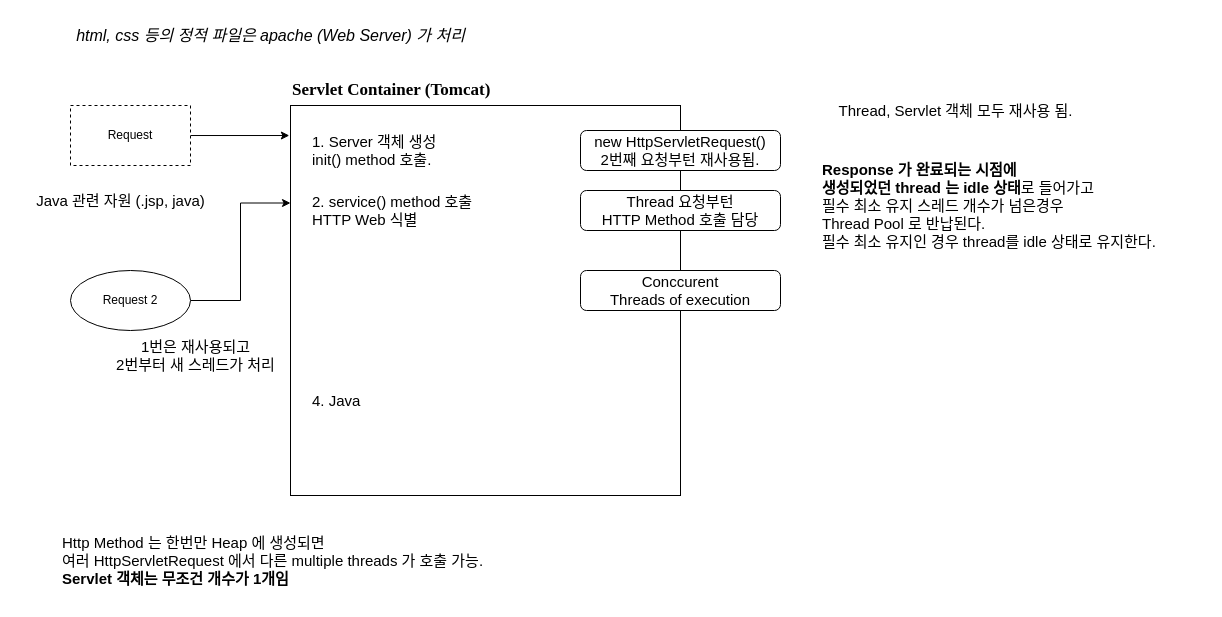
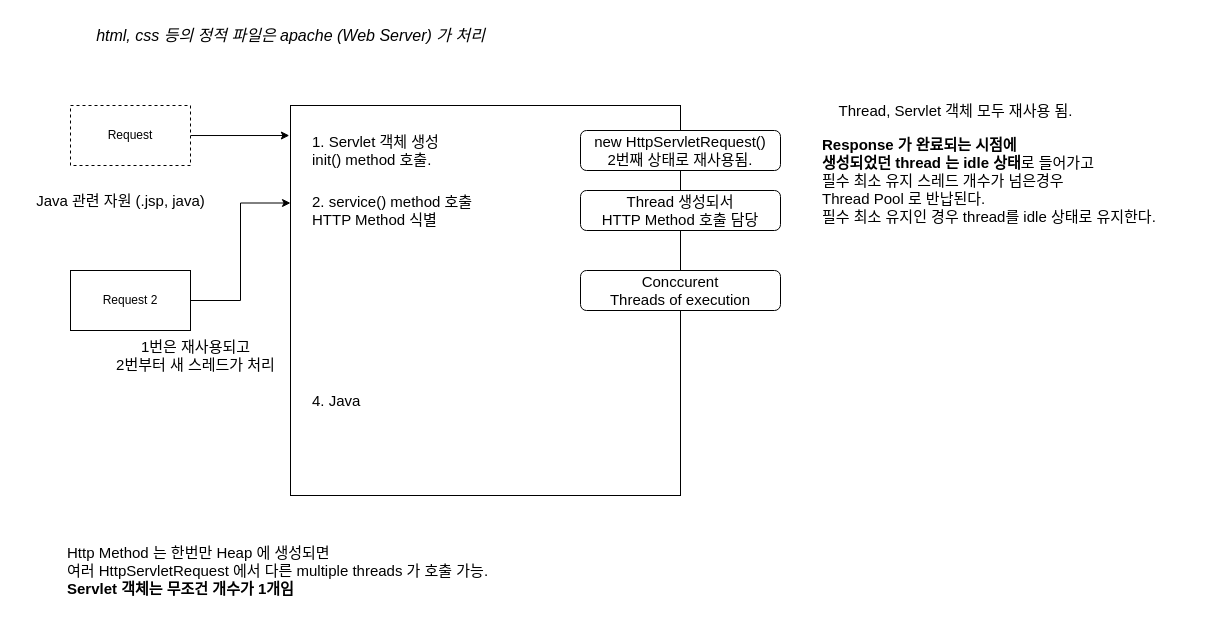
(271, 36) -> (291, 36)
(461, 91) -> none
(381, 151) -> (383, 151)
(681, 151) -> (681, 151)
(1011, 206) -> (1011, 181)
(402, 211) -> (402, 211)
(681, 211) -> (681, 211)
(131, 301) -> (131, 301)
(291, 561) -> (296, 571)
